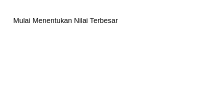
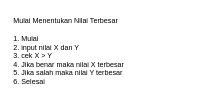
none -> (105, 60)
